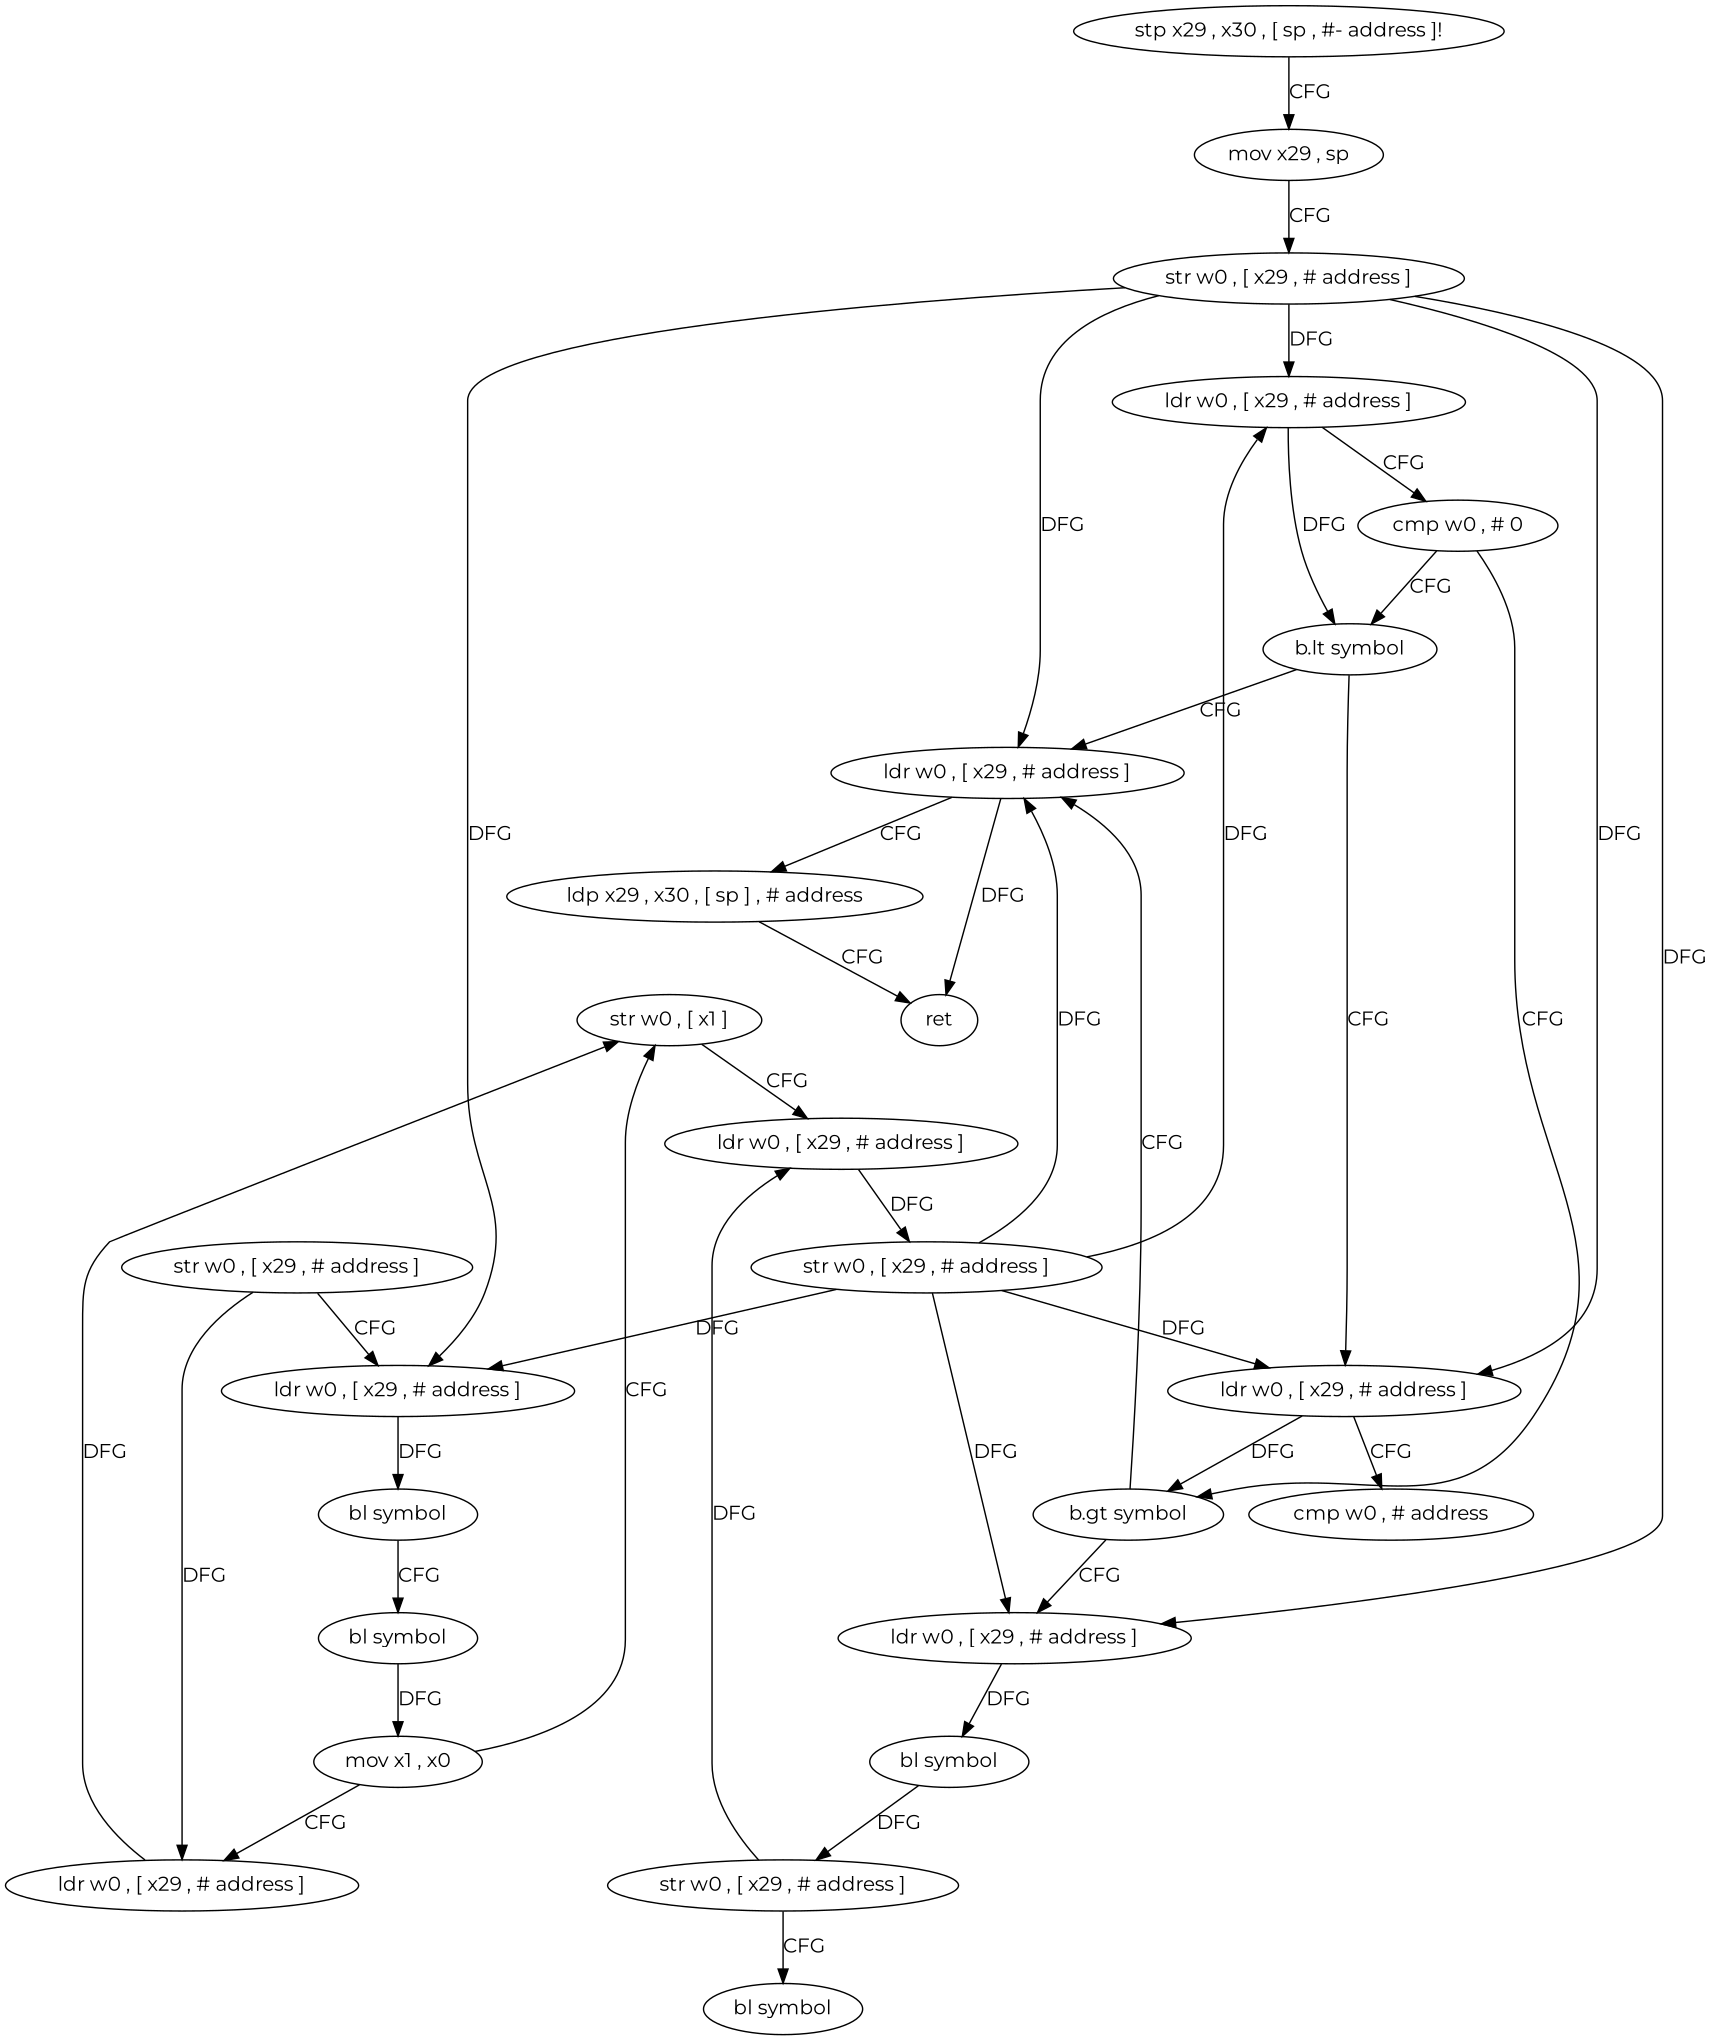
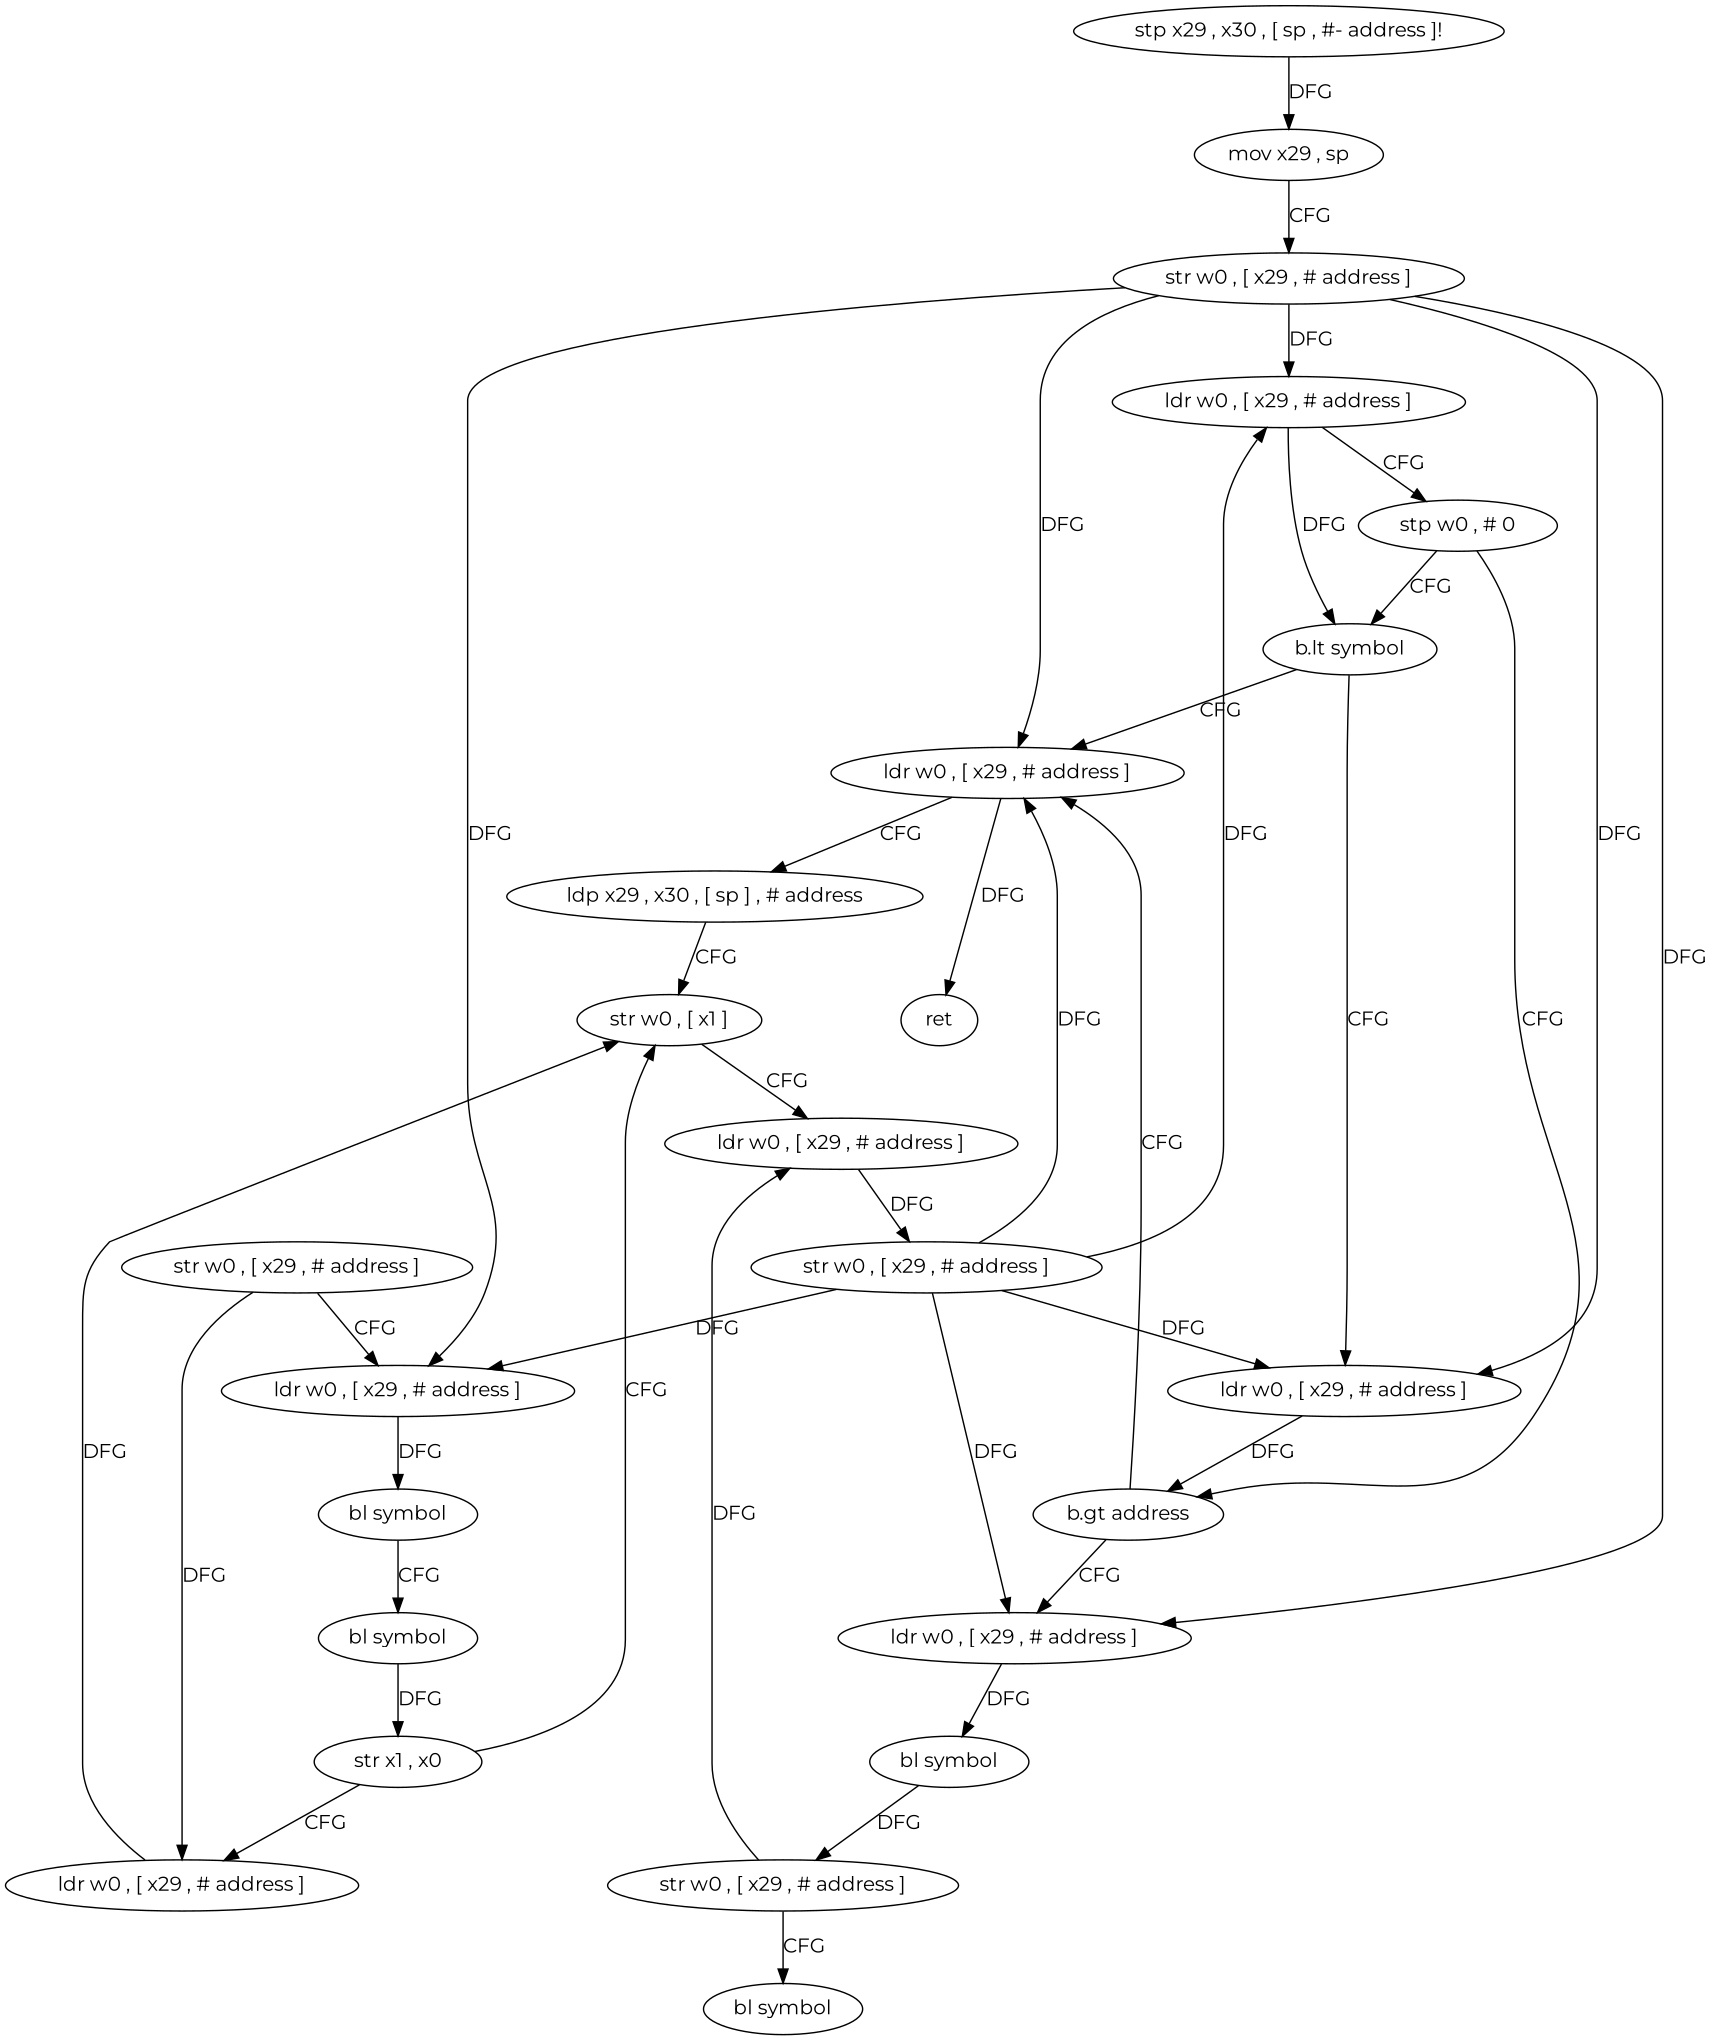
(1310, 93) -> (1310, 93)
(1458, 526) -> (1458, 526)
(828, 959) -> (695, 952)
(1128, 1515) -> (1128, 1515)
(1391, 1515) -> none
(398, 1762) -> (398, 1762)
